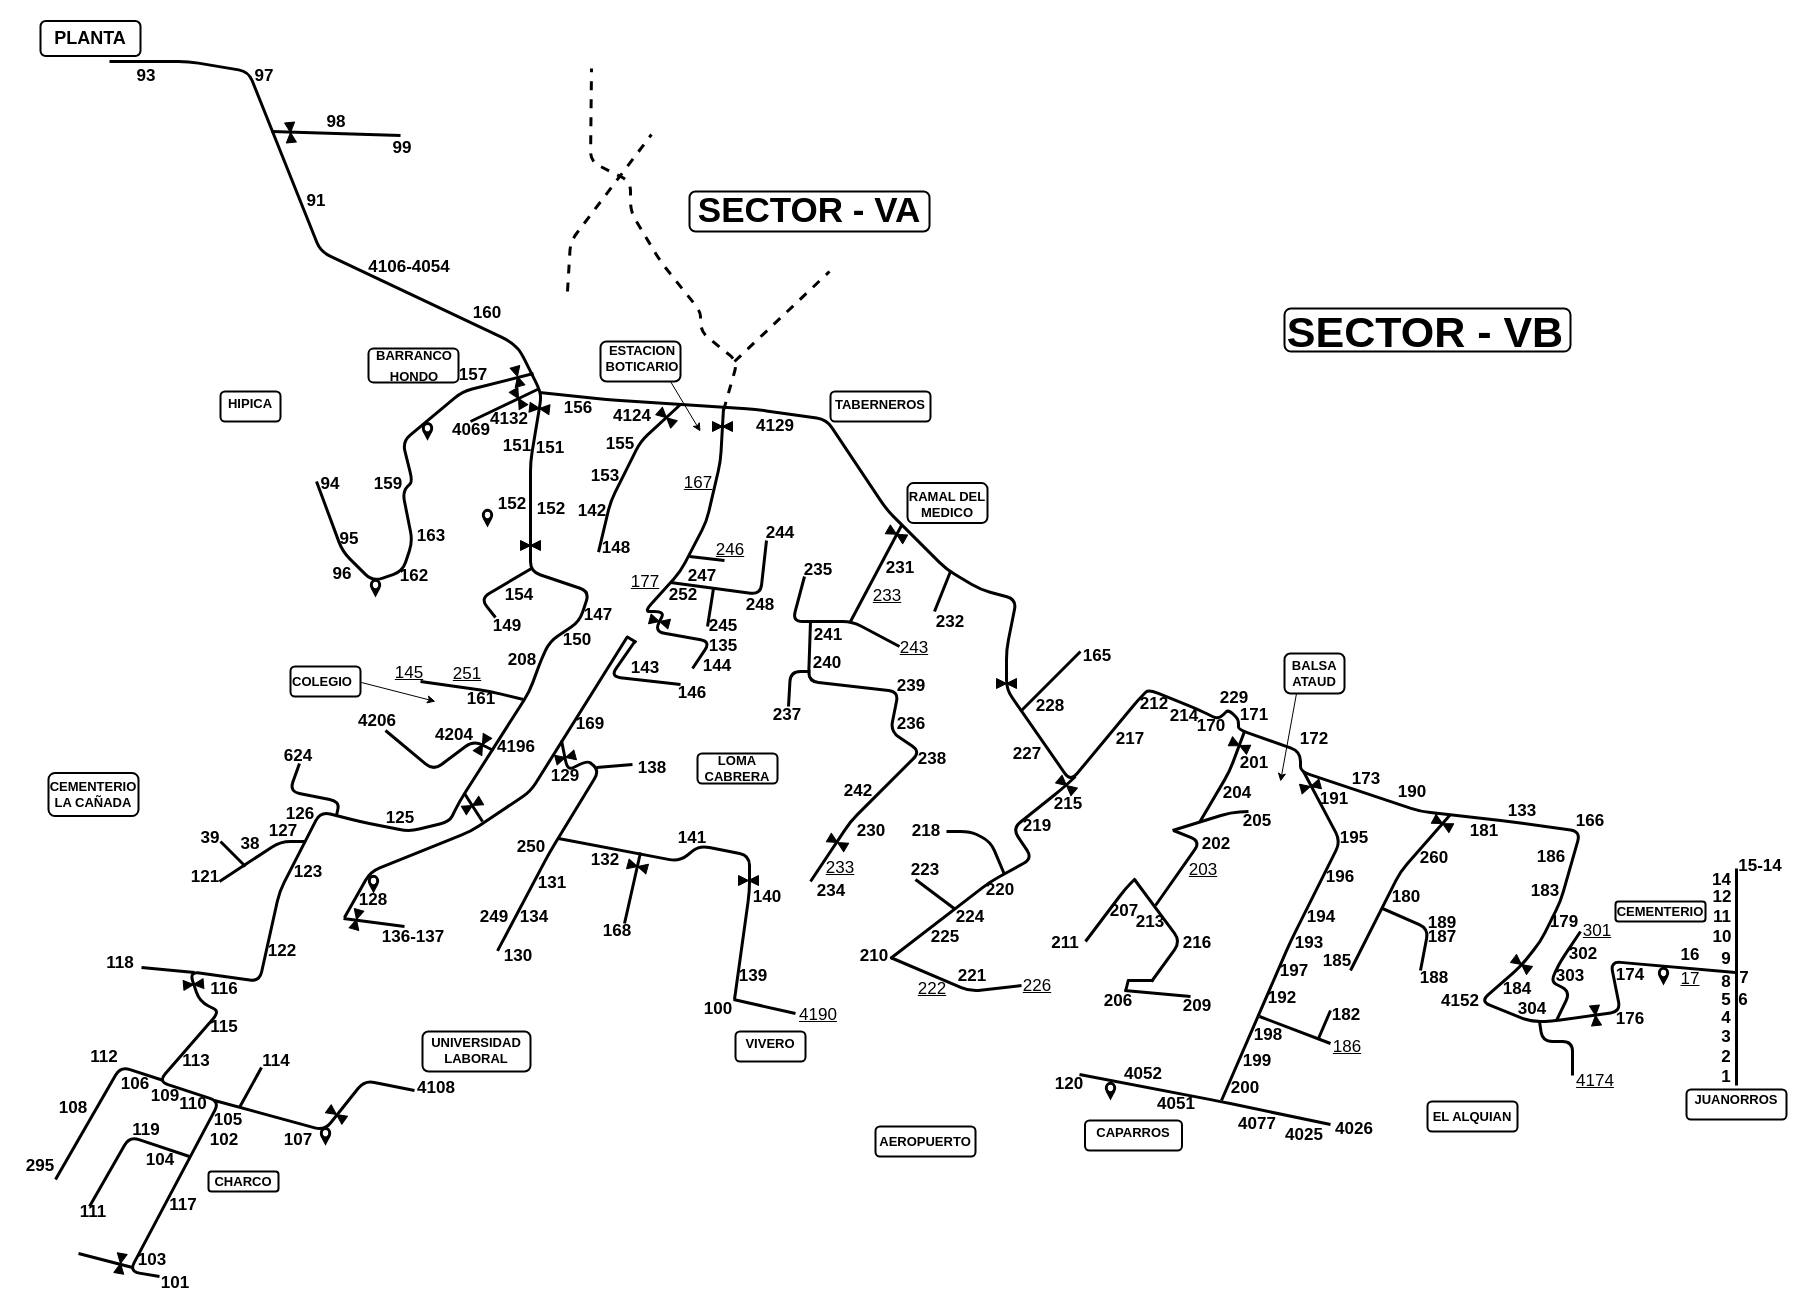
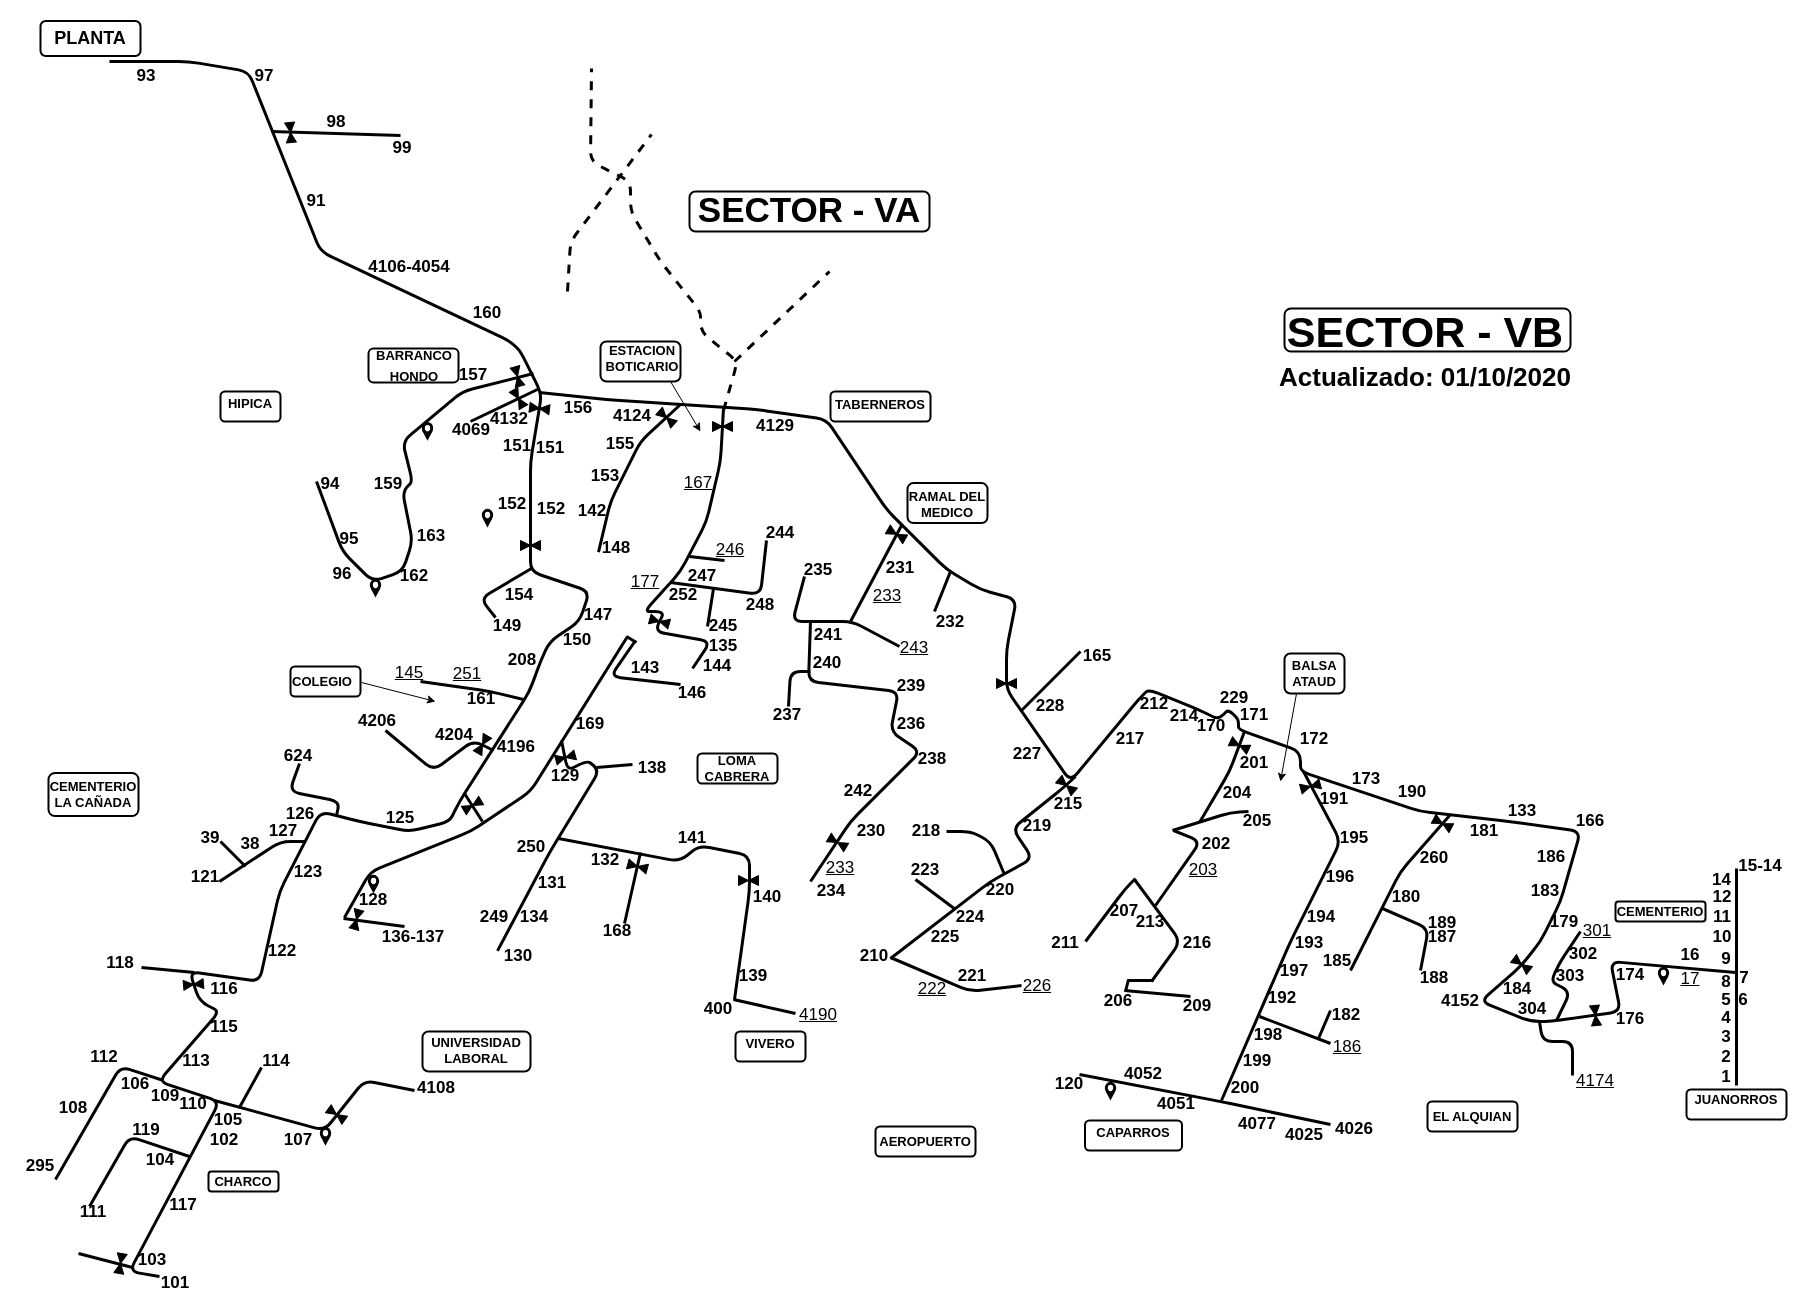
none -> (1426, 372)
(719, 1010) -> (719, 1010)
